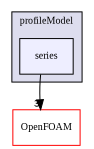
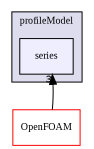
(40, 88) -> (53, 97)
